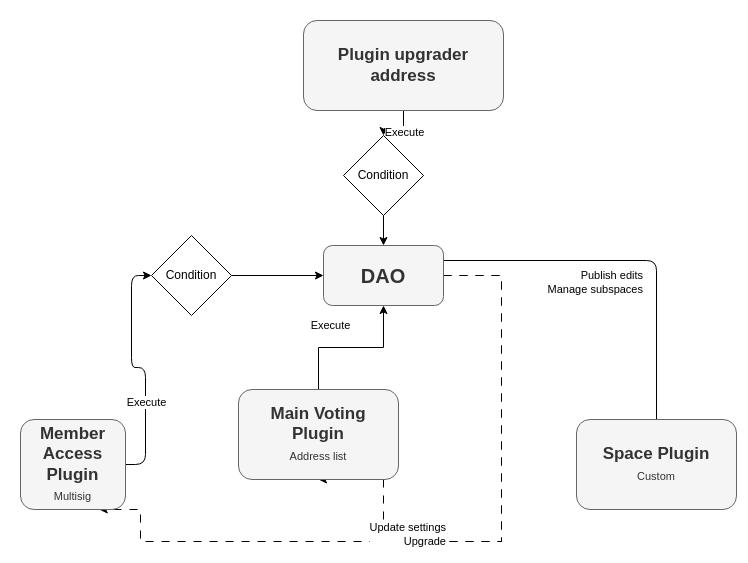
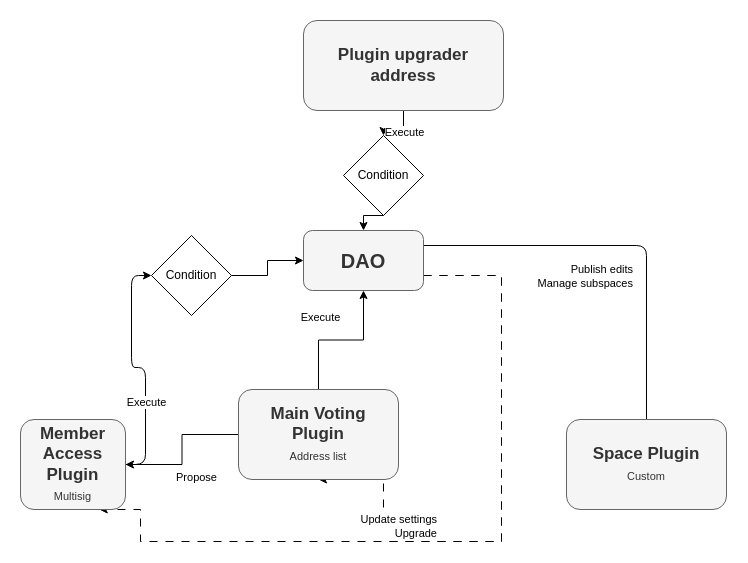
(384, 276) -> (364, 261)
none -> (182, 442)
(657, 465) -> (647, 465)
